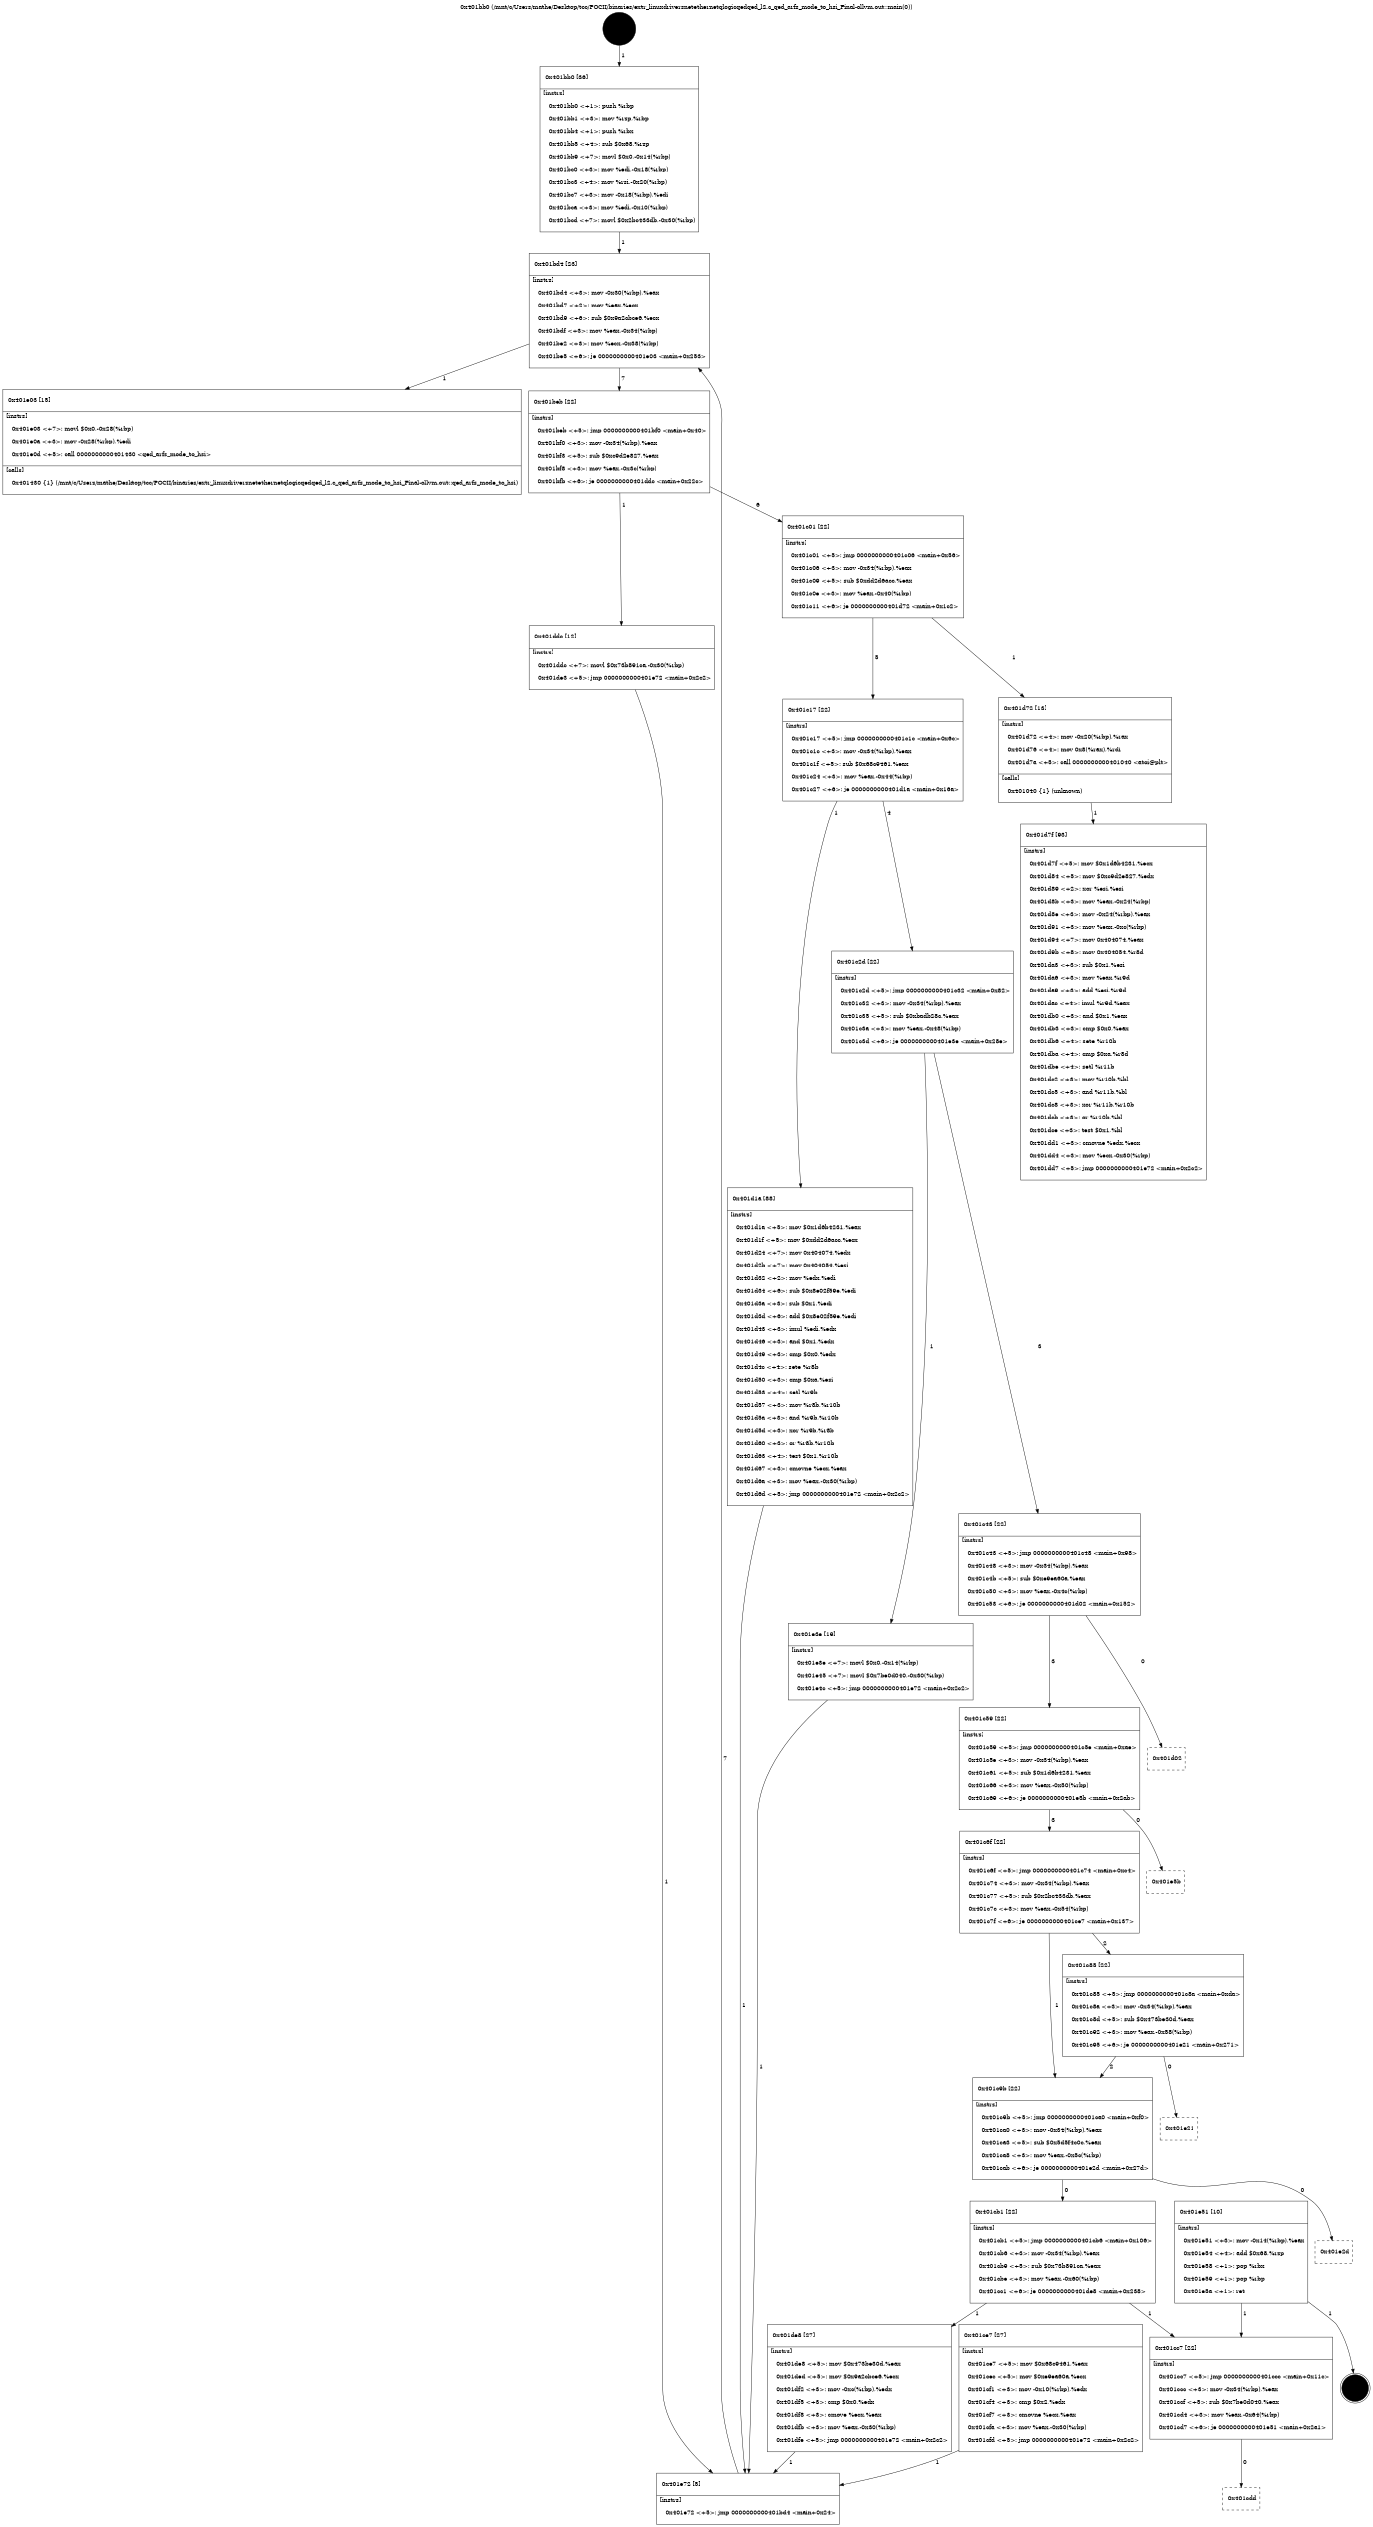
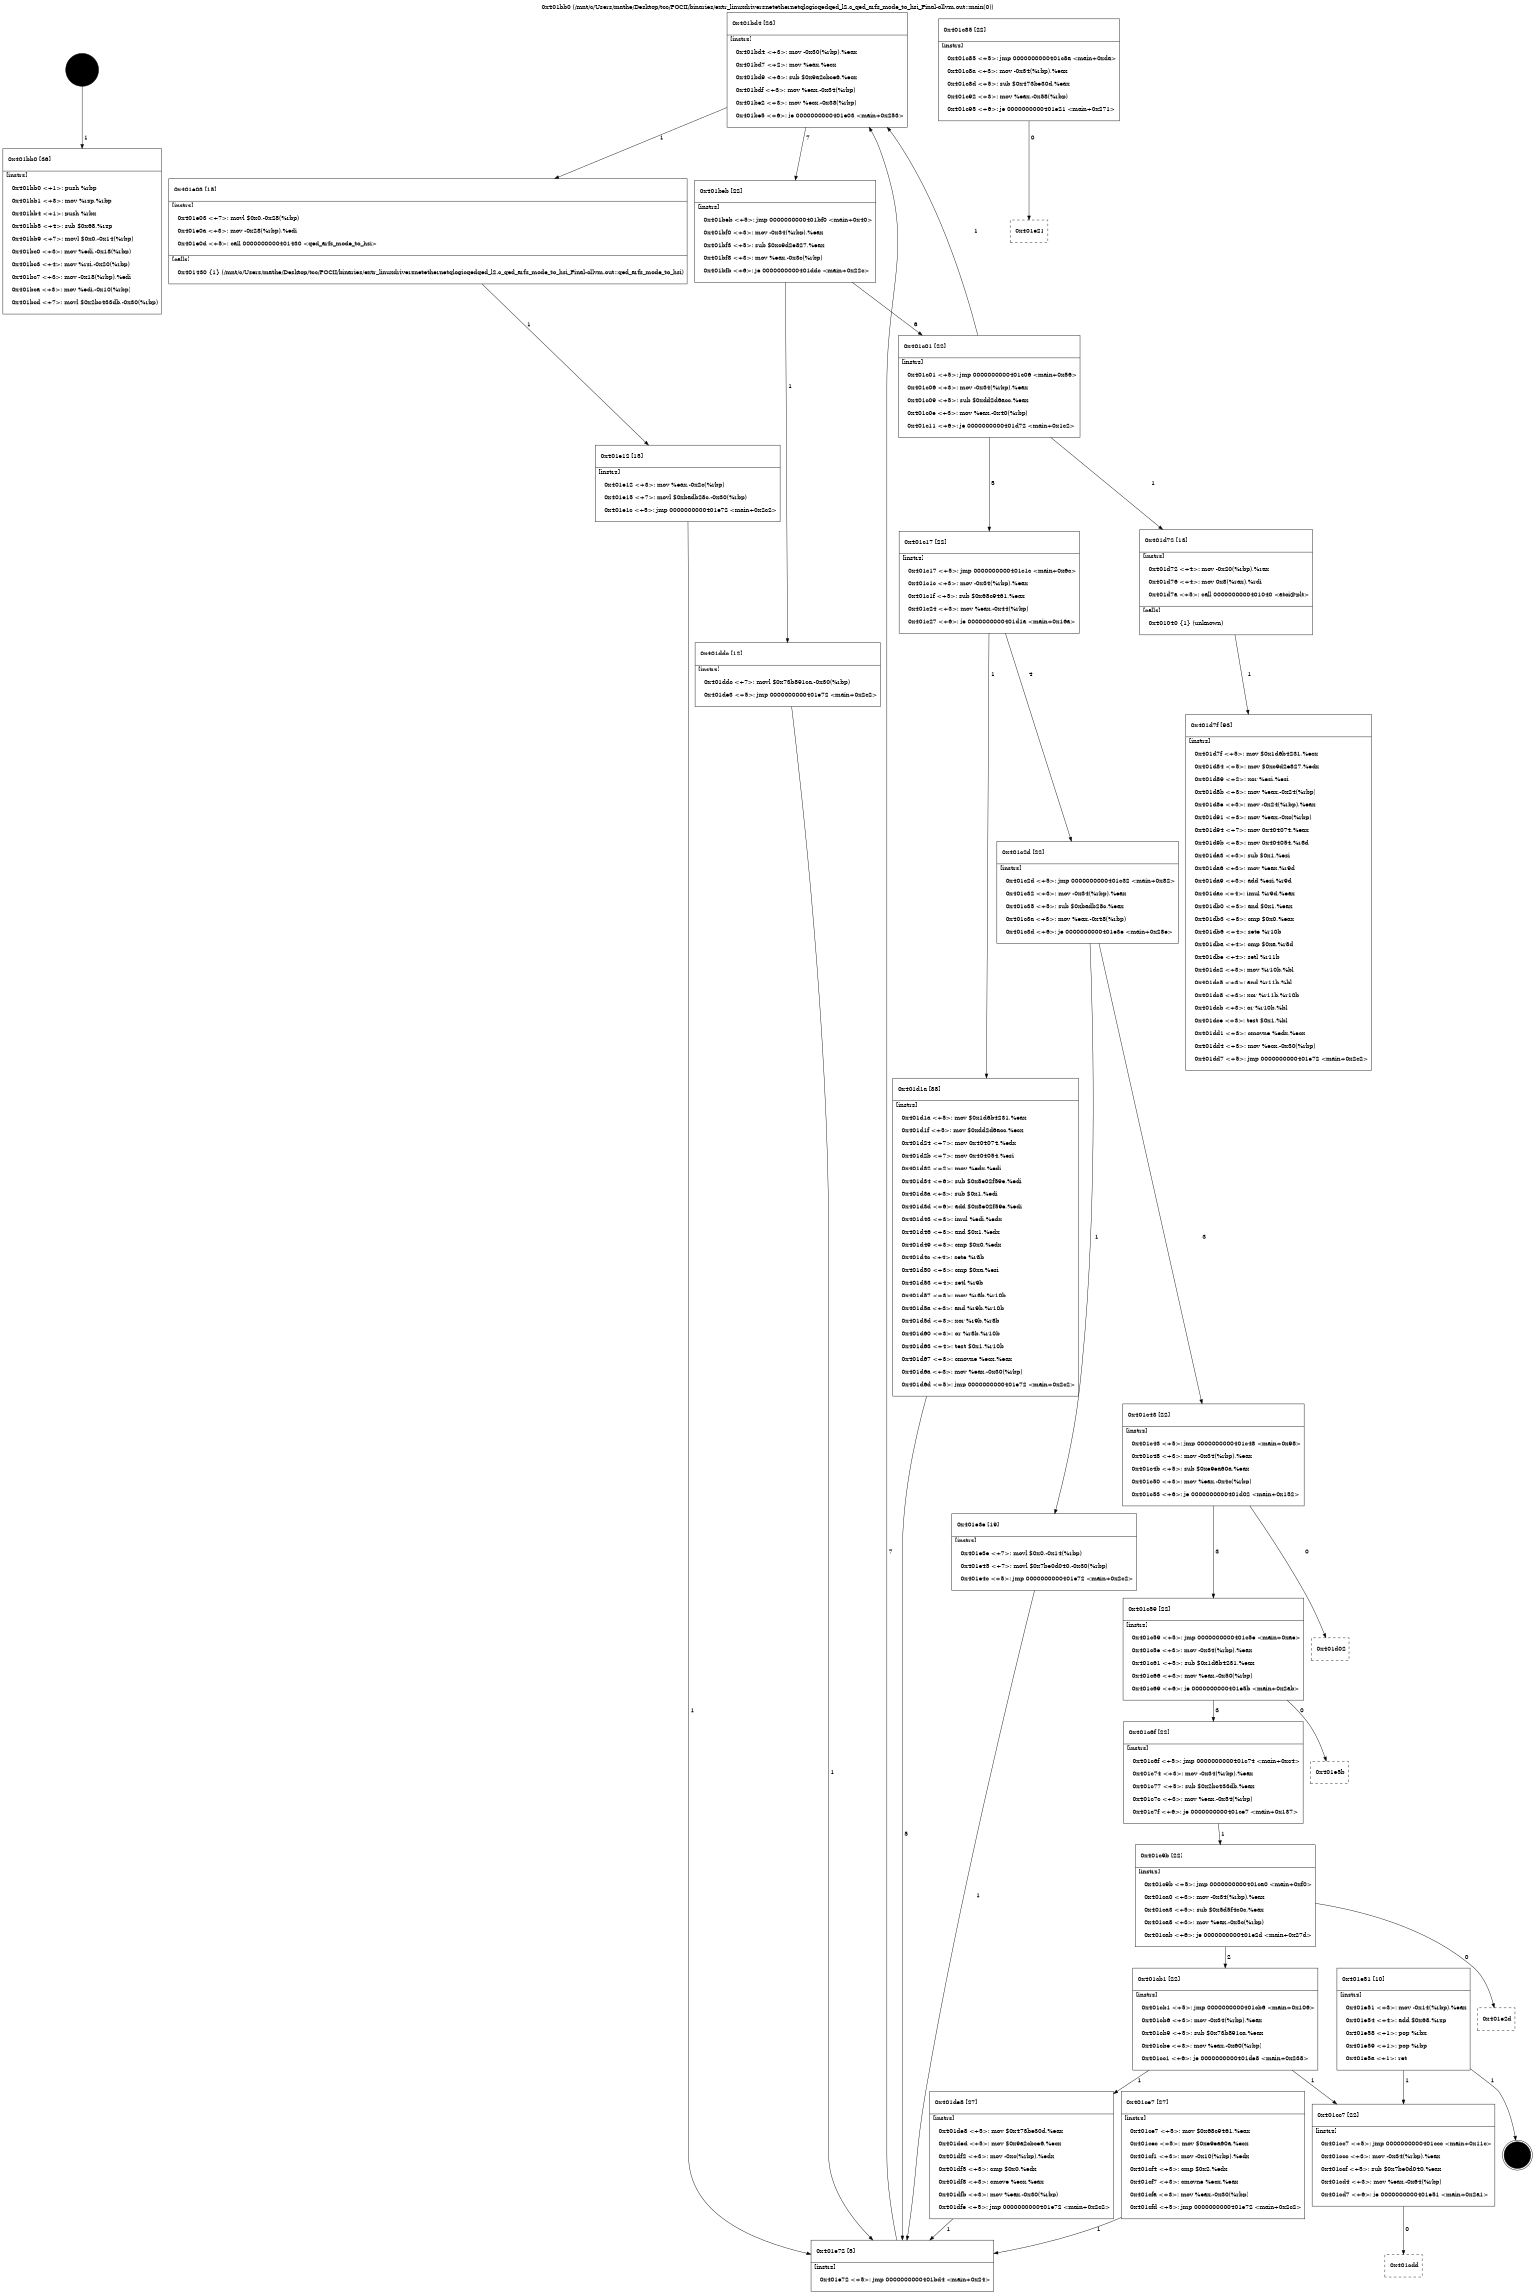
(619, 241) -> (943, 229)
none -> (688, 483)
(1100, 1942) -> none
(743, 2005) -> (905, 1834)
(1109, 2065) -> none
(1065, 2190) -> (1228, 1957)
